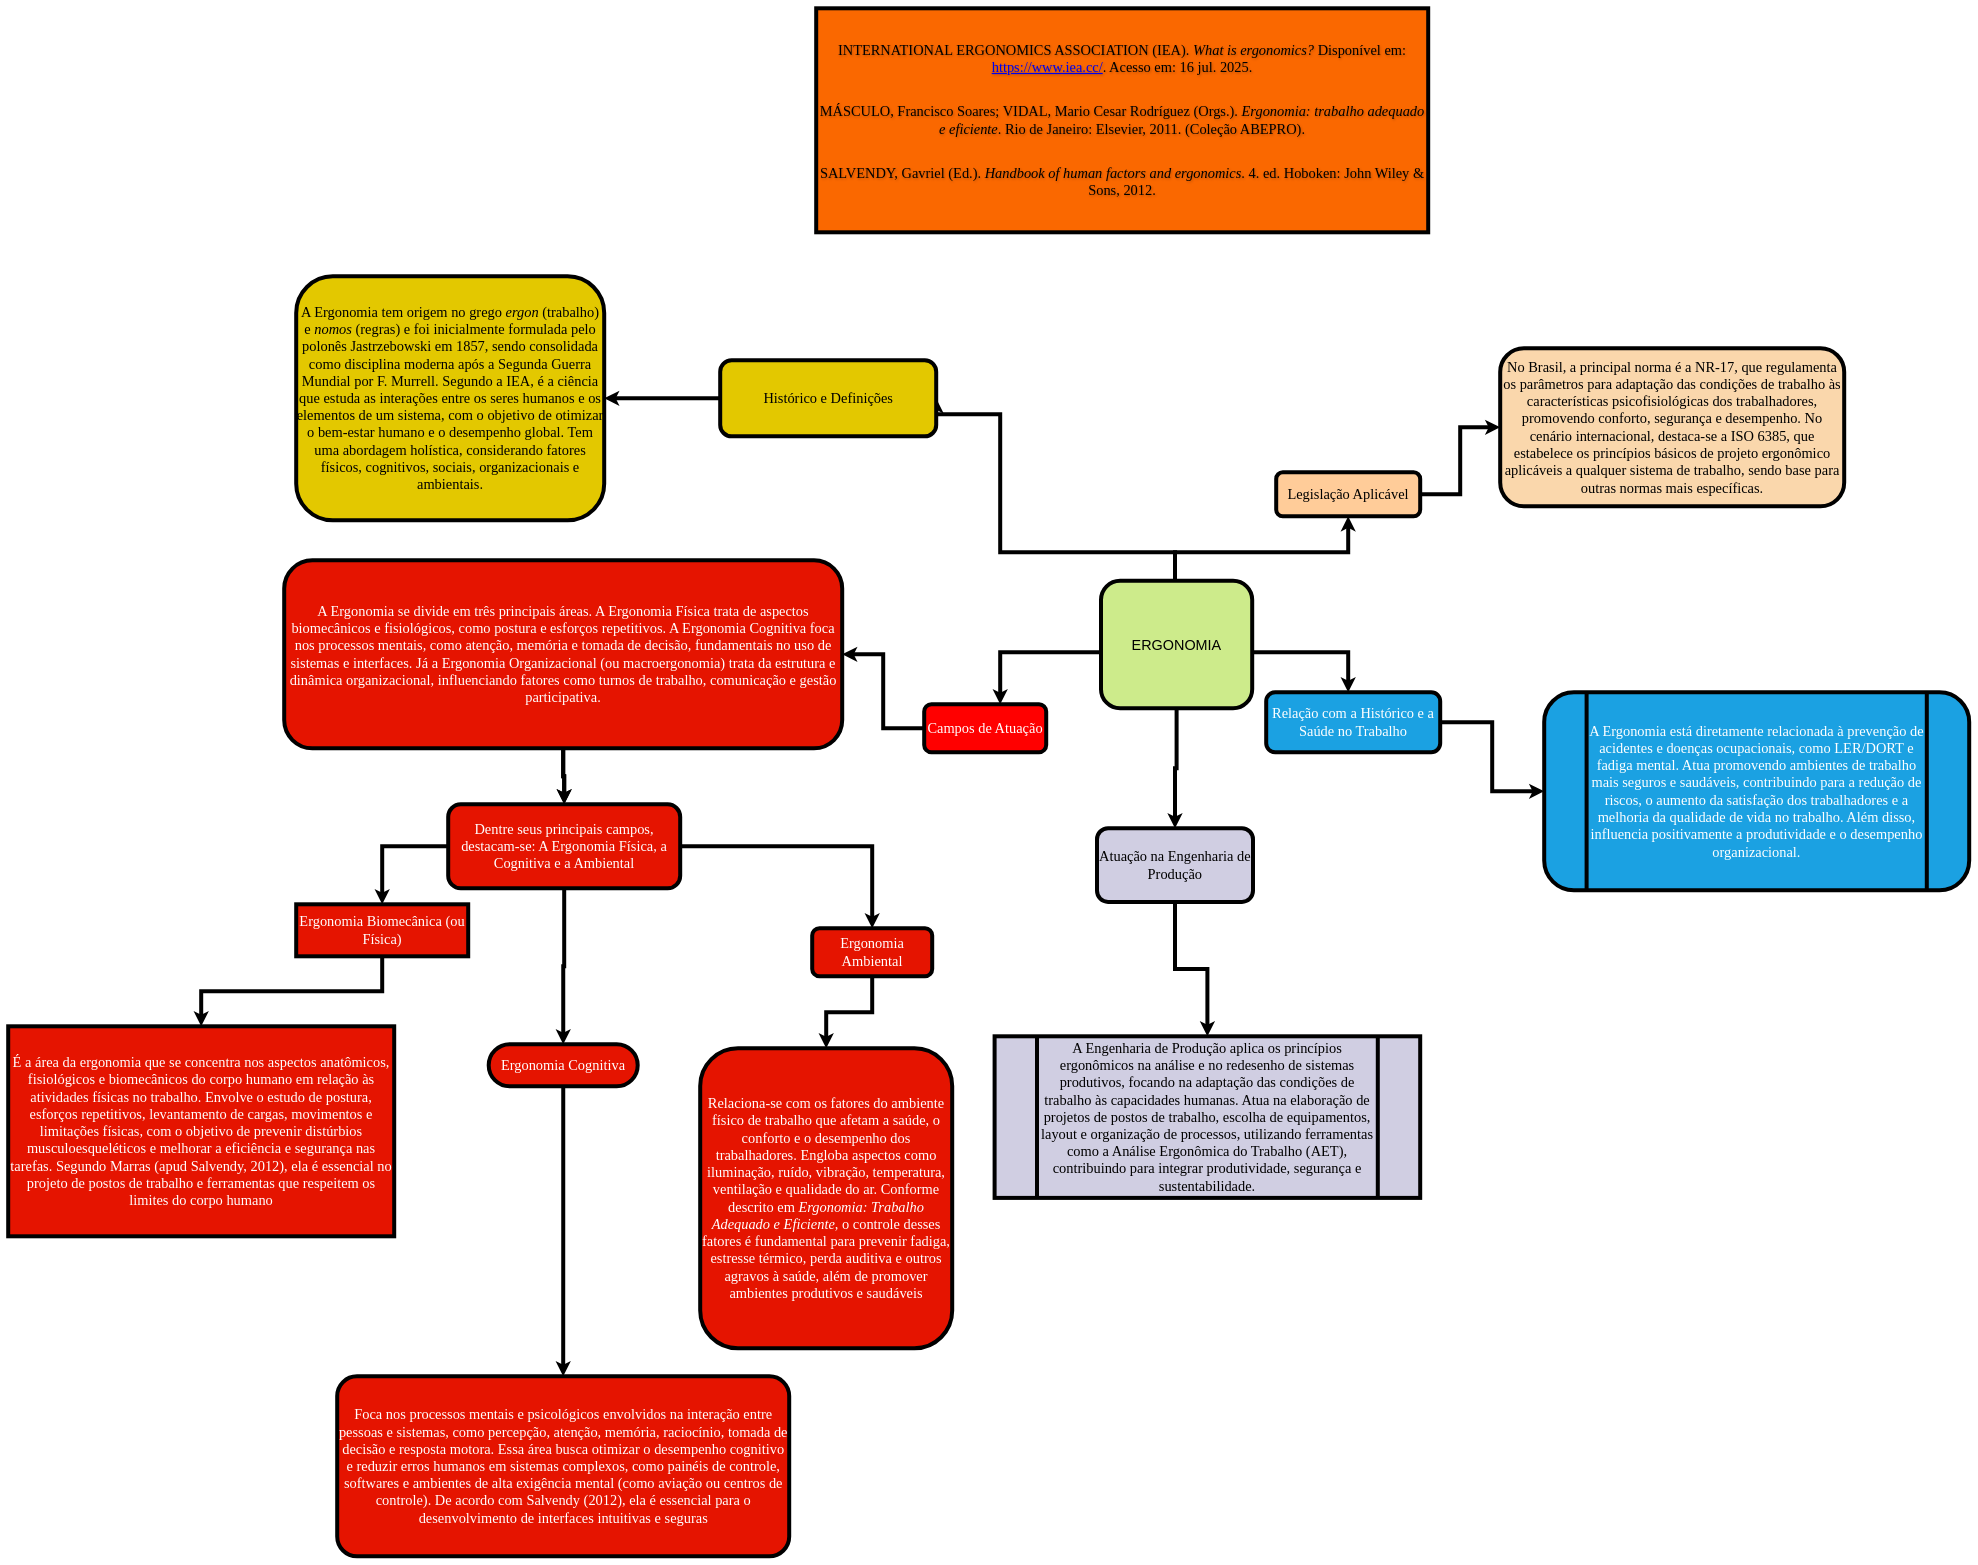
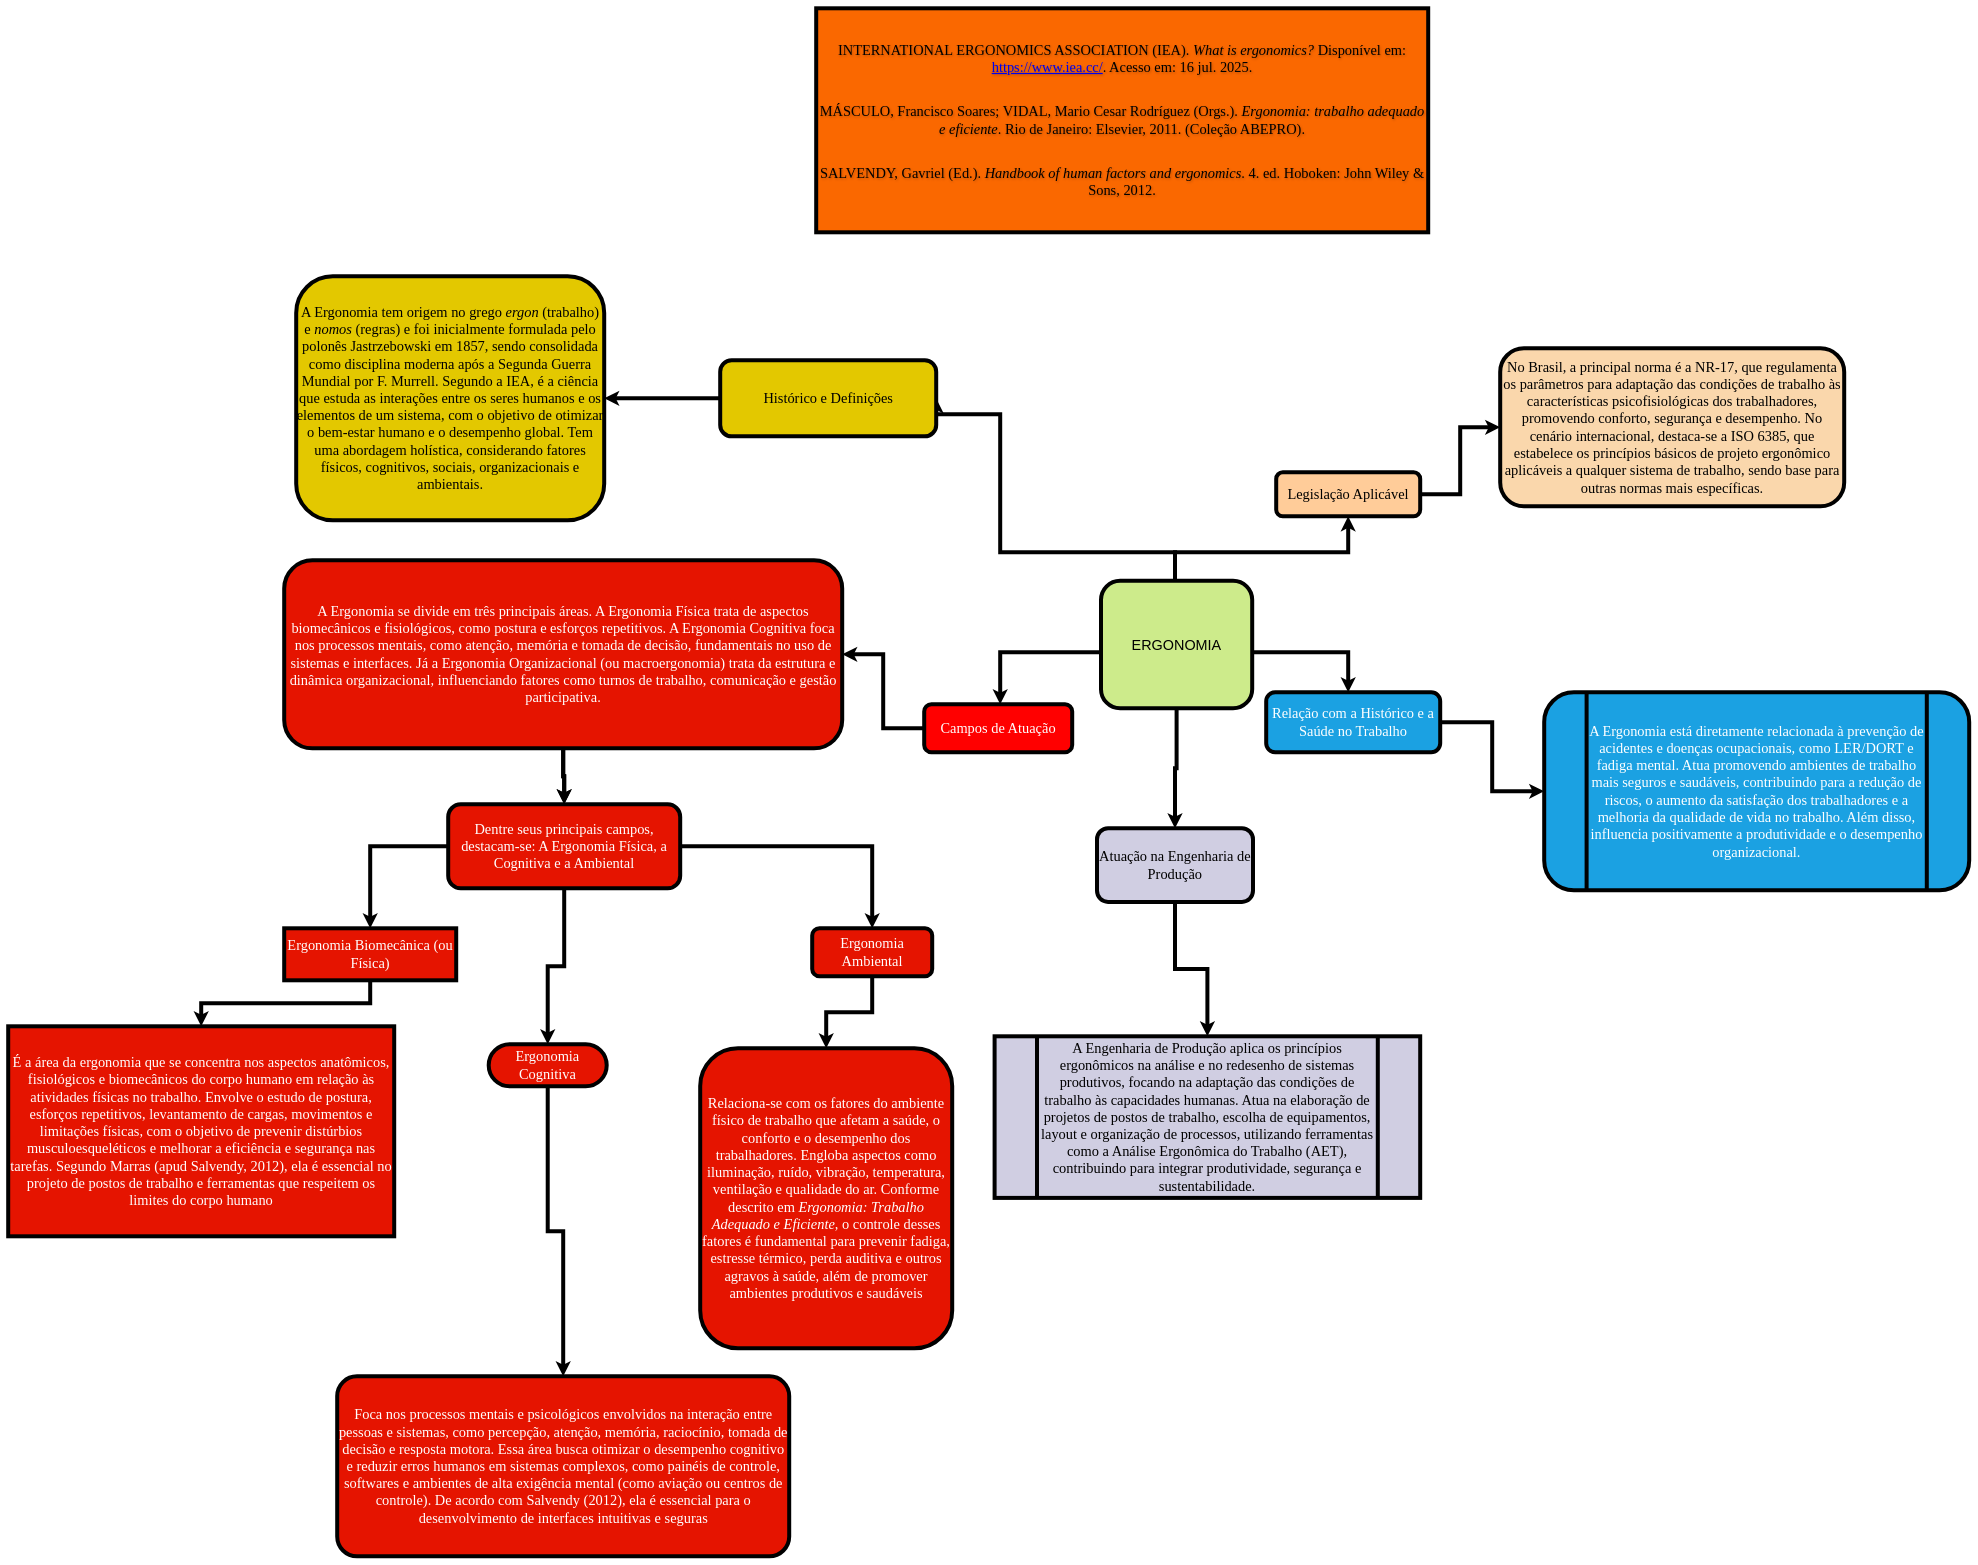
(985, 728) -> (998, 728)
(382, 930) -> (370, 954)
(563, 1065) -> (548, 1065)
